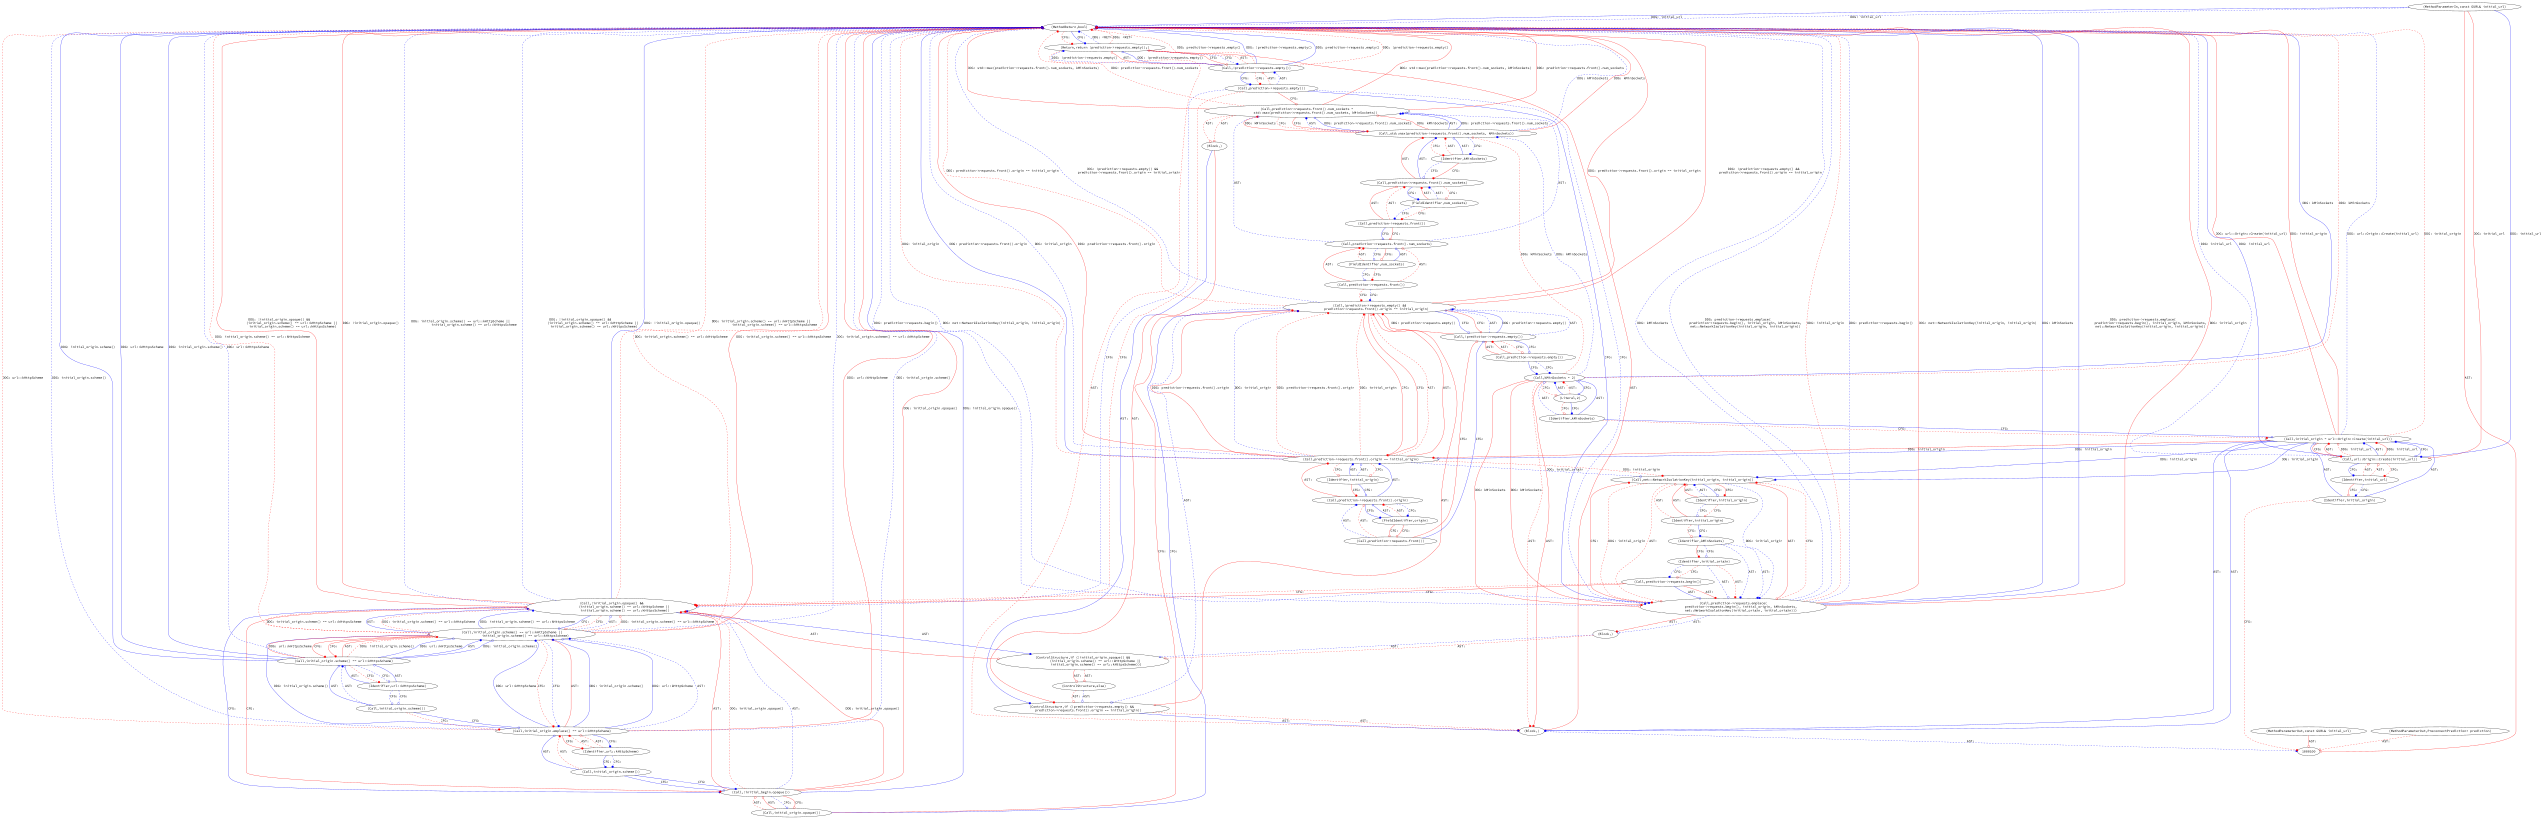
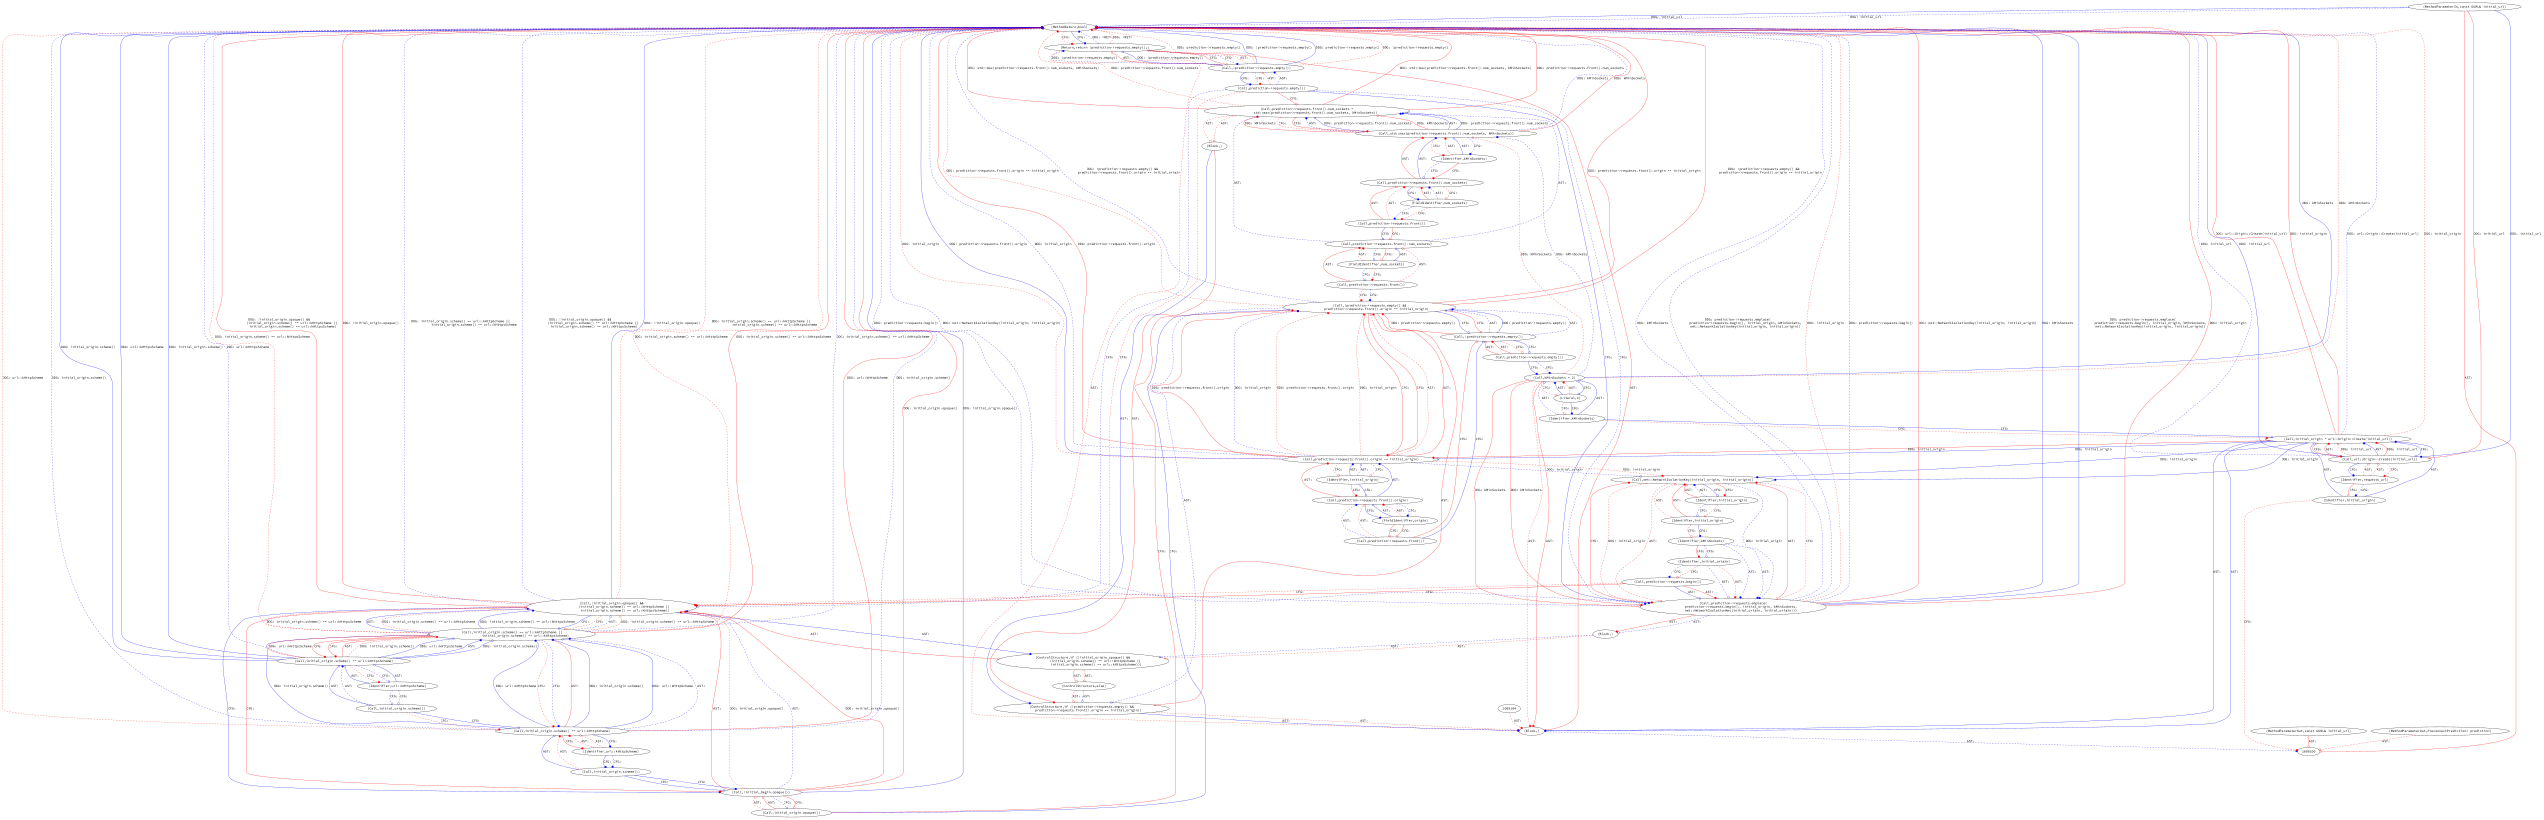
(2365, 480) -> (2365, 480)
none -> (1509, 709)
(562, 731) -> (562, 731)
